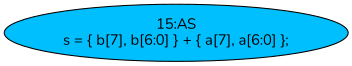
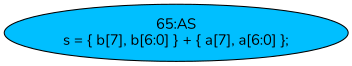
(176, 33) -> (176, 33)
